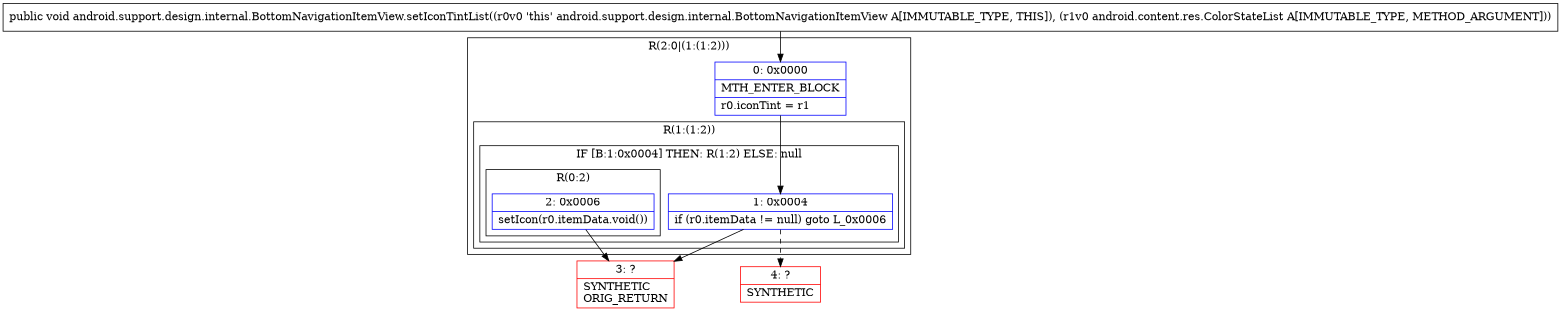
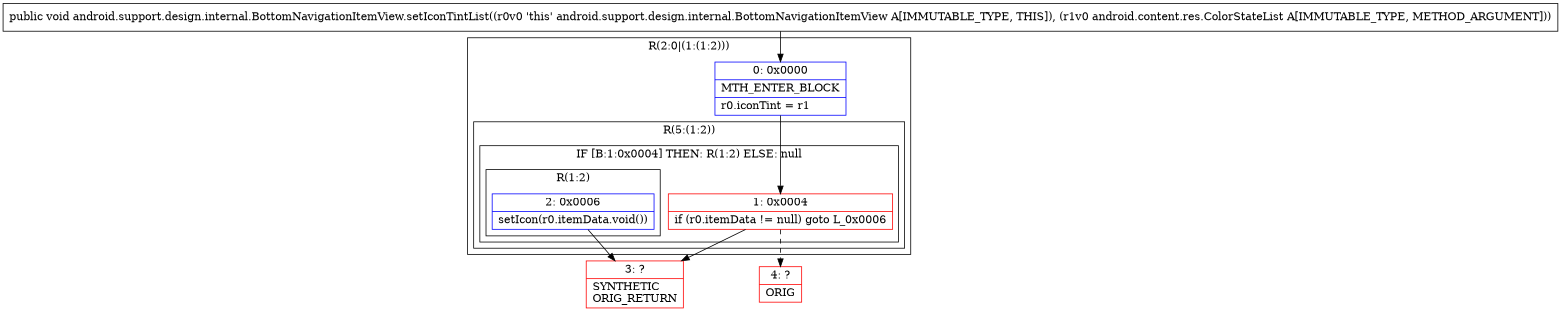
(689, 131) -> (689, 131)
(573, 178) -> (573, 178)
(780, 212) -> (780, 212)
(780, 293) -> (780, 293)
